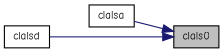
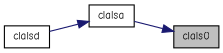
(106, 37) -> (64, 28)
